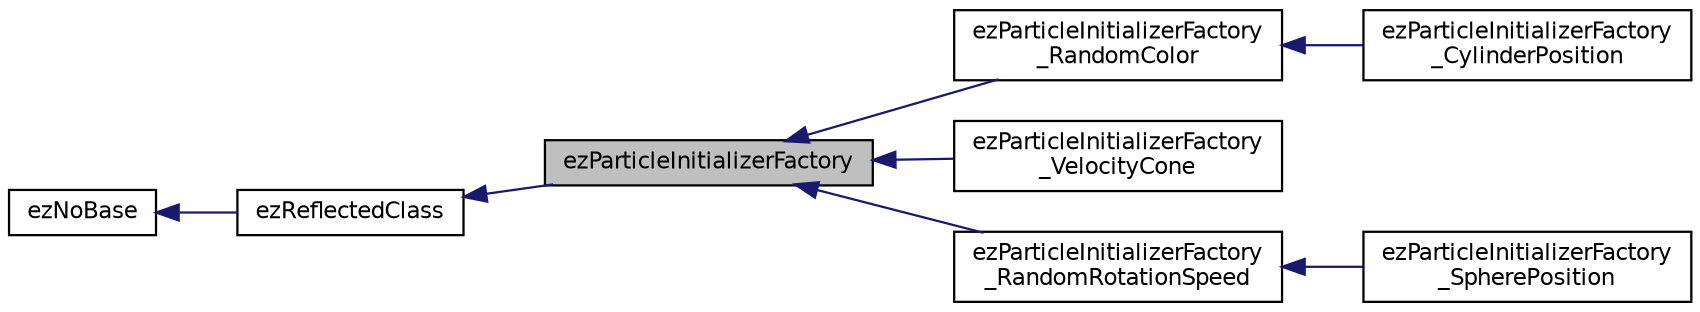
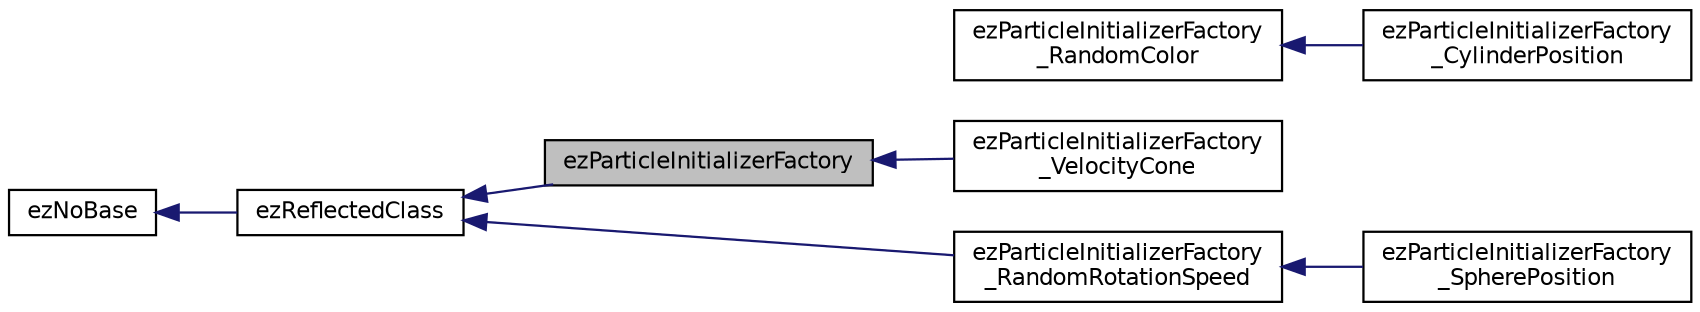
(903, 107) -> none
(901, 211) -> (720, 239)
